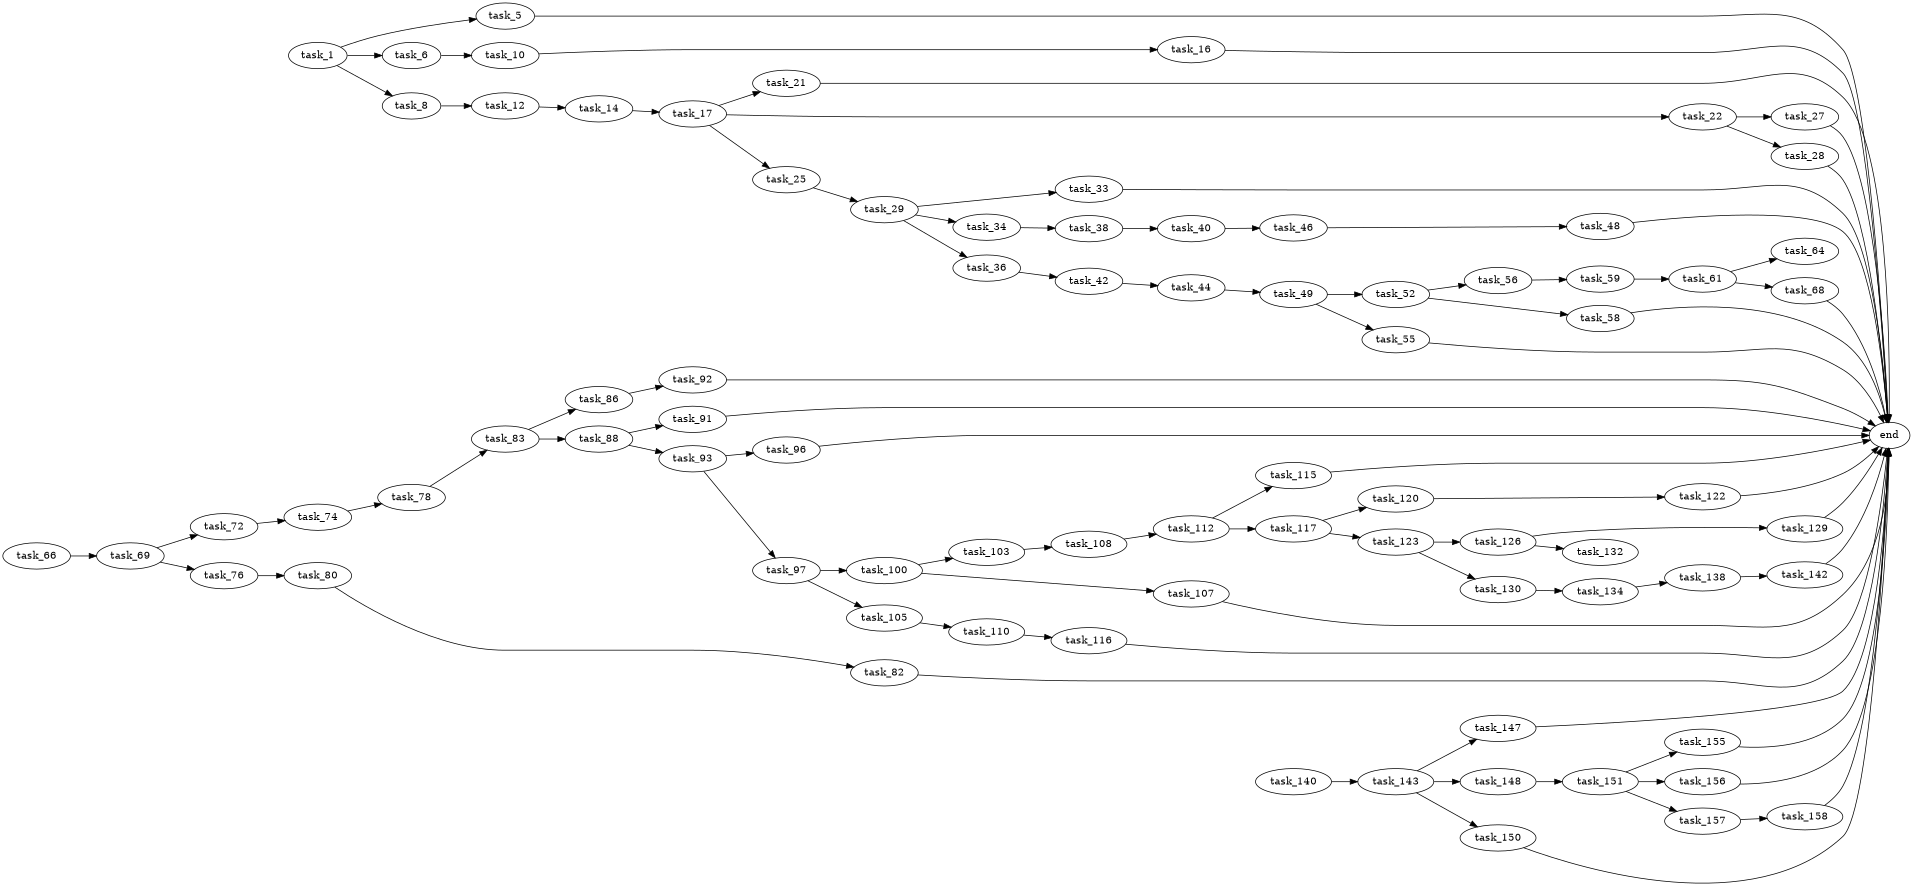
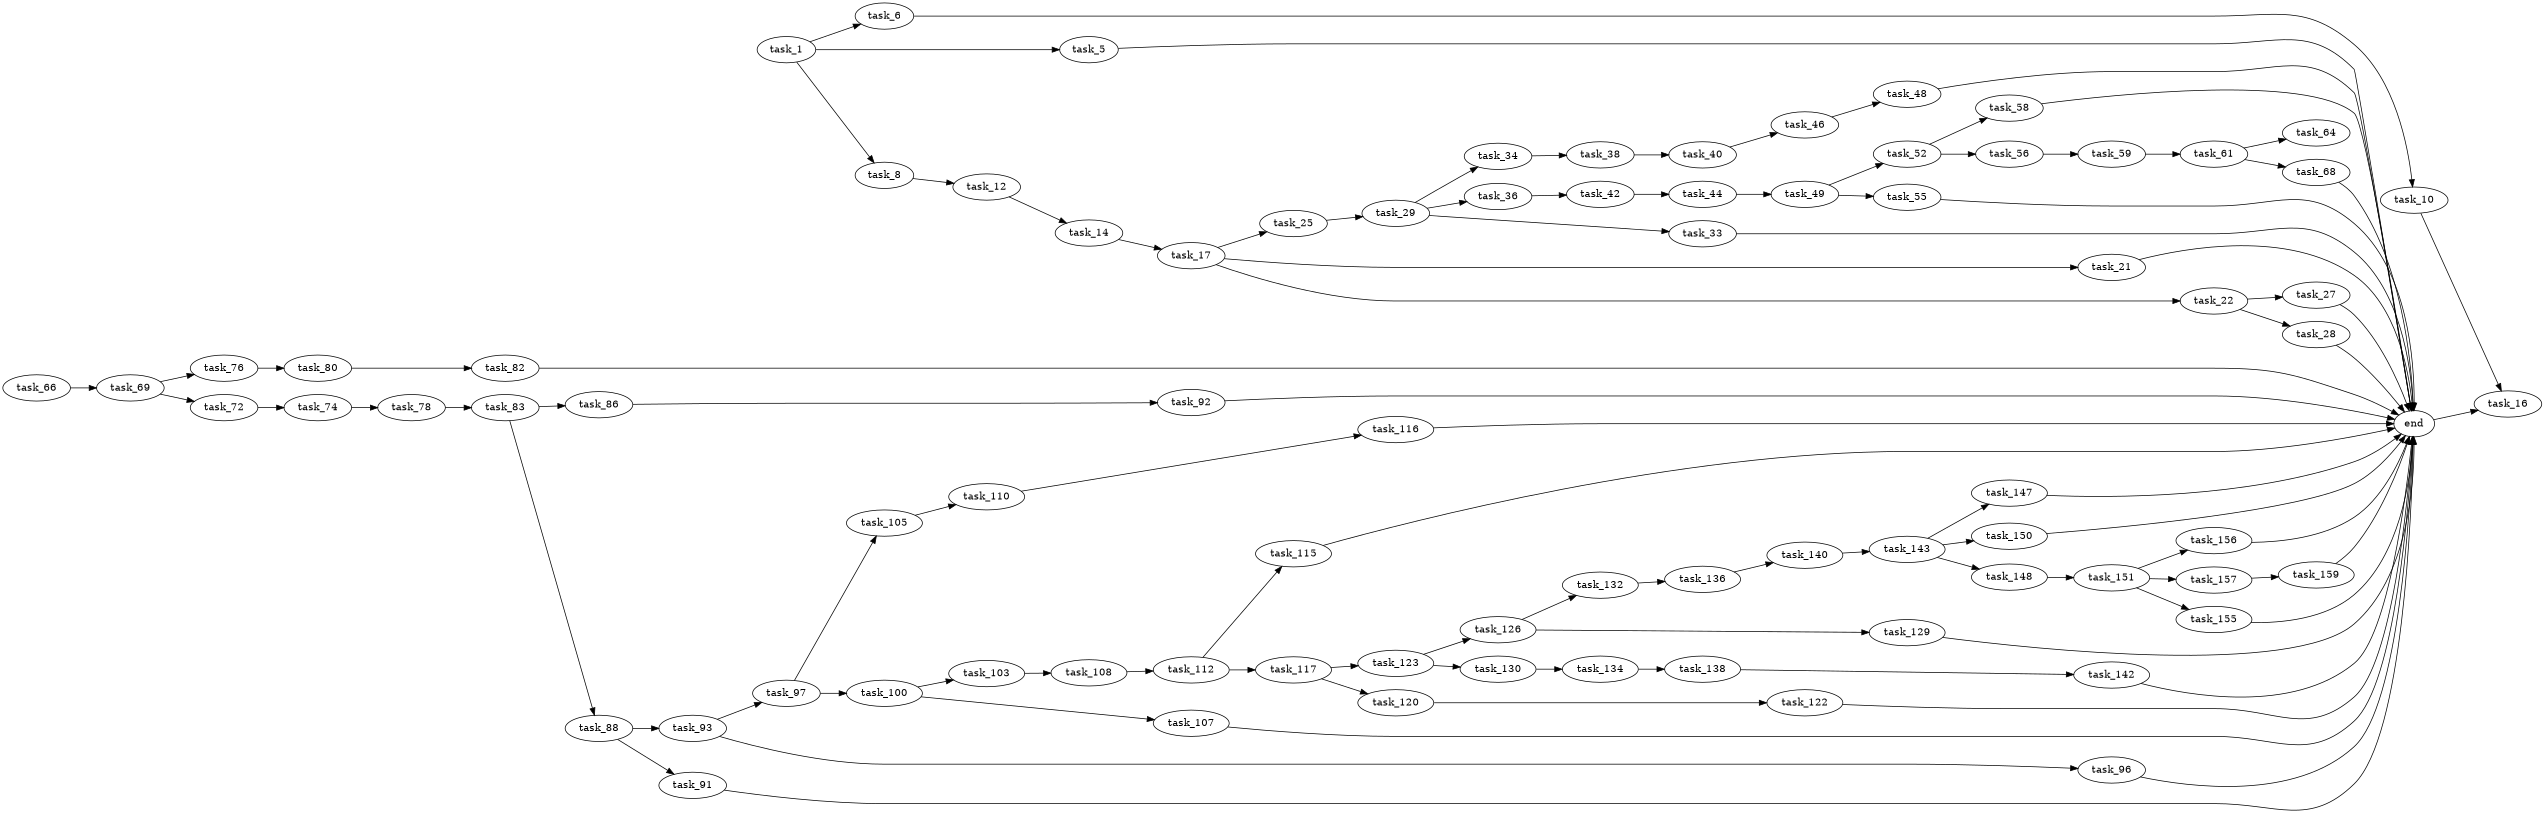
(1711, 52) -> (2452, 416)
none -> (1703, 579)
(1805, 817) -> (2316, 575)
